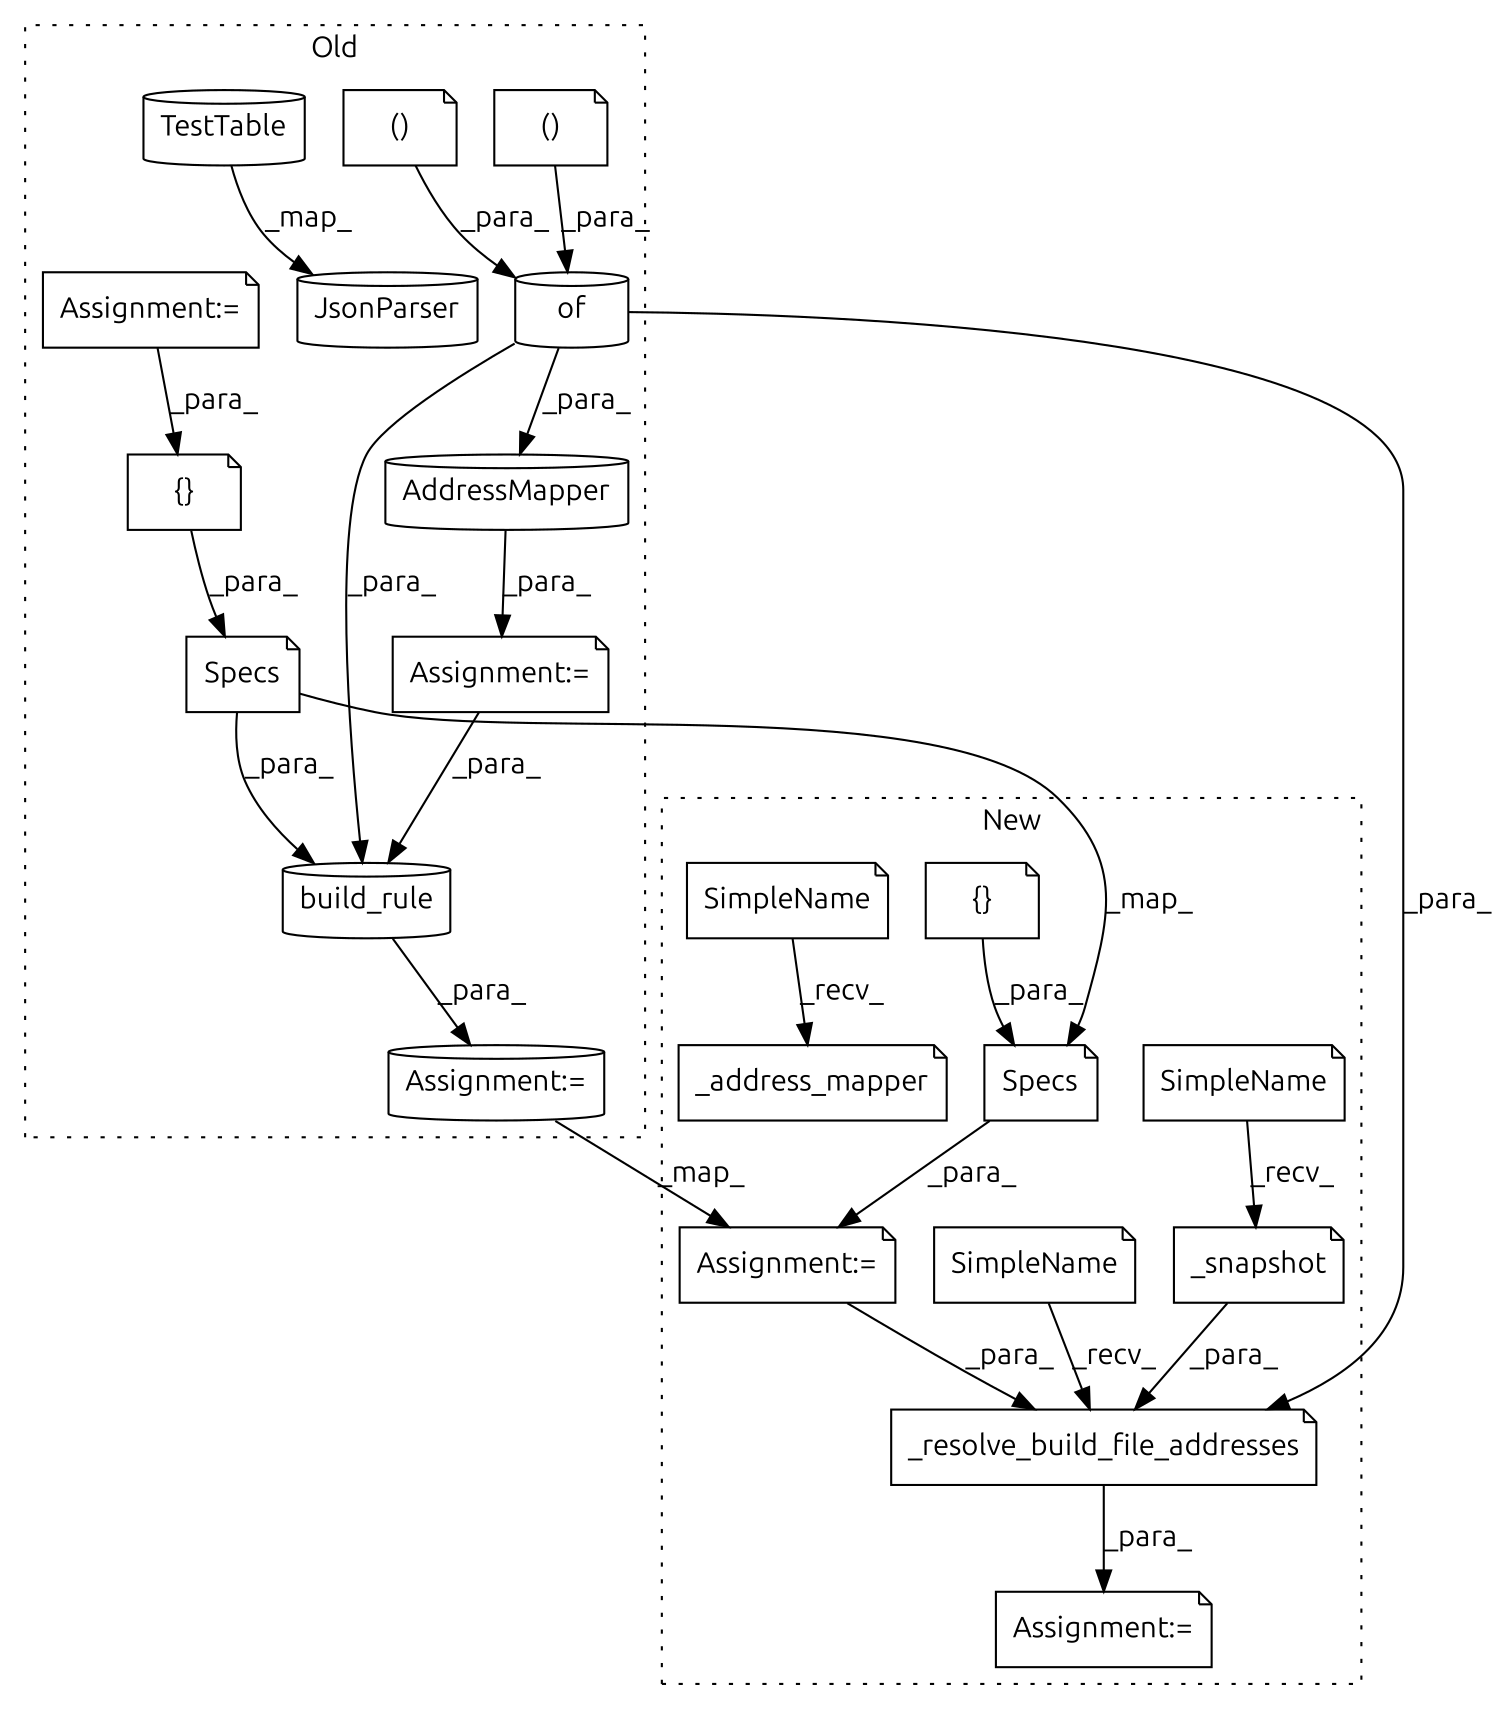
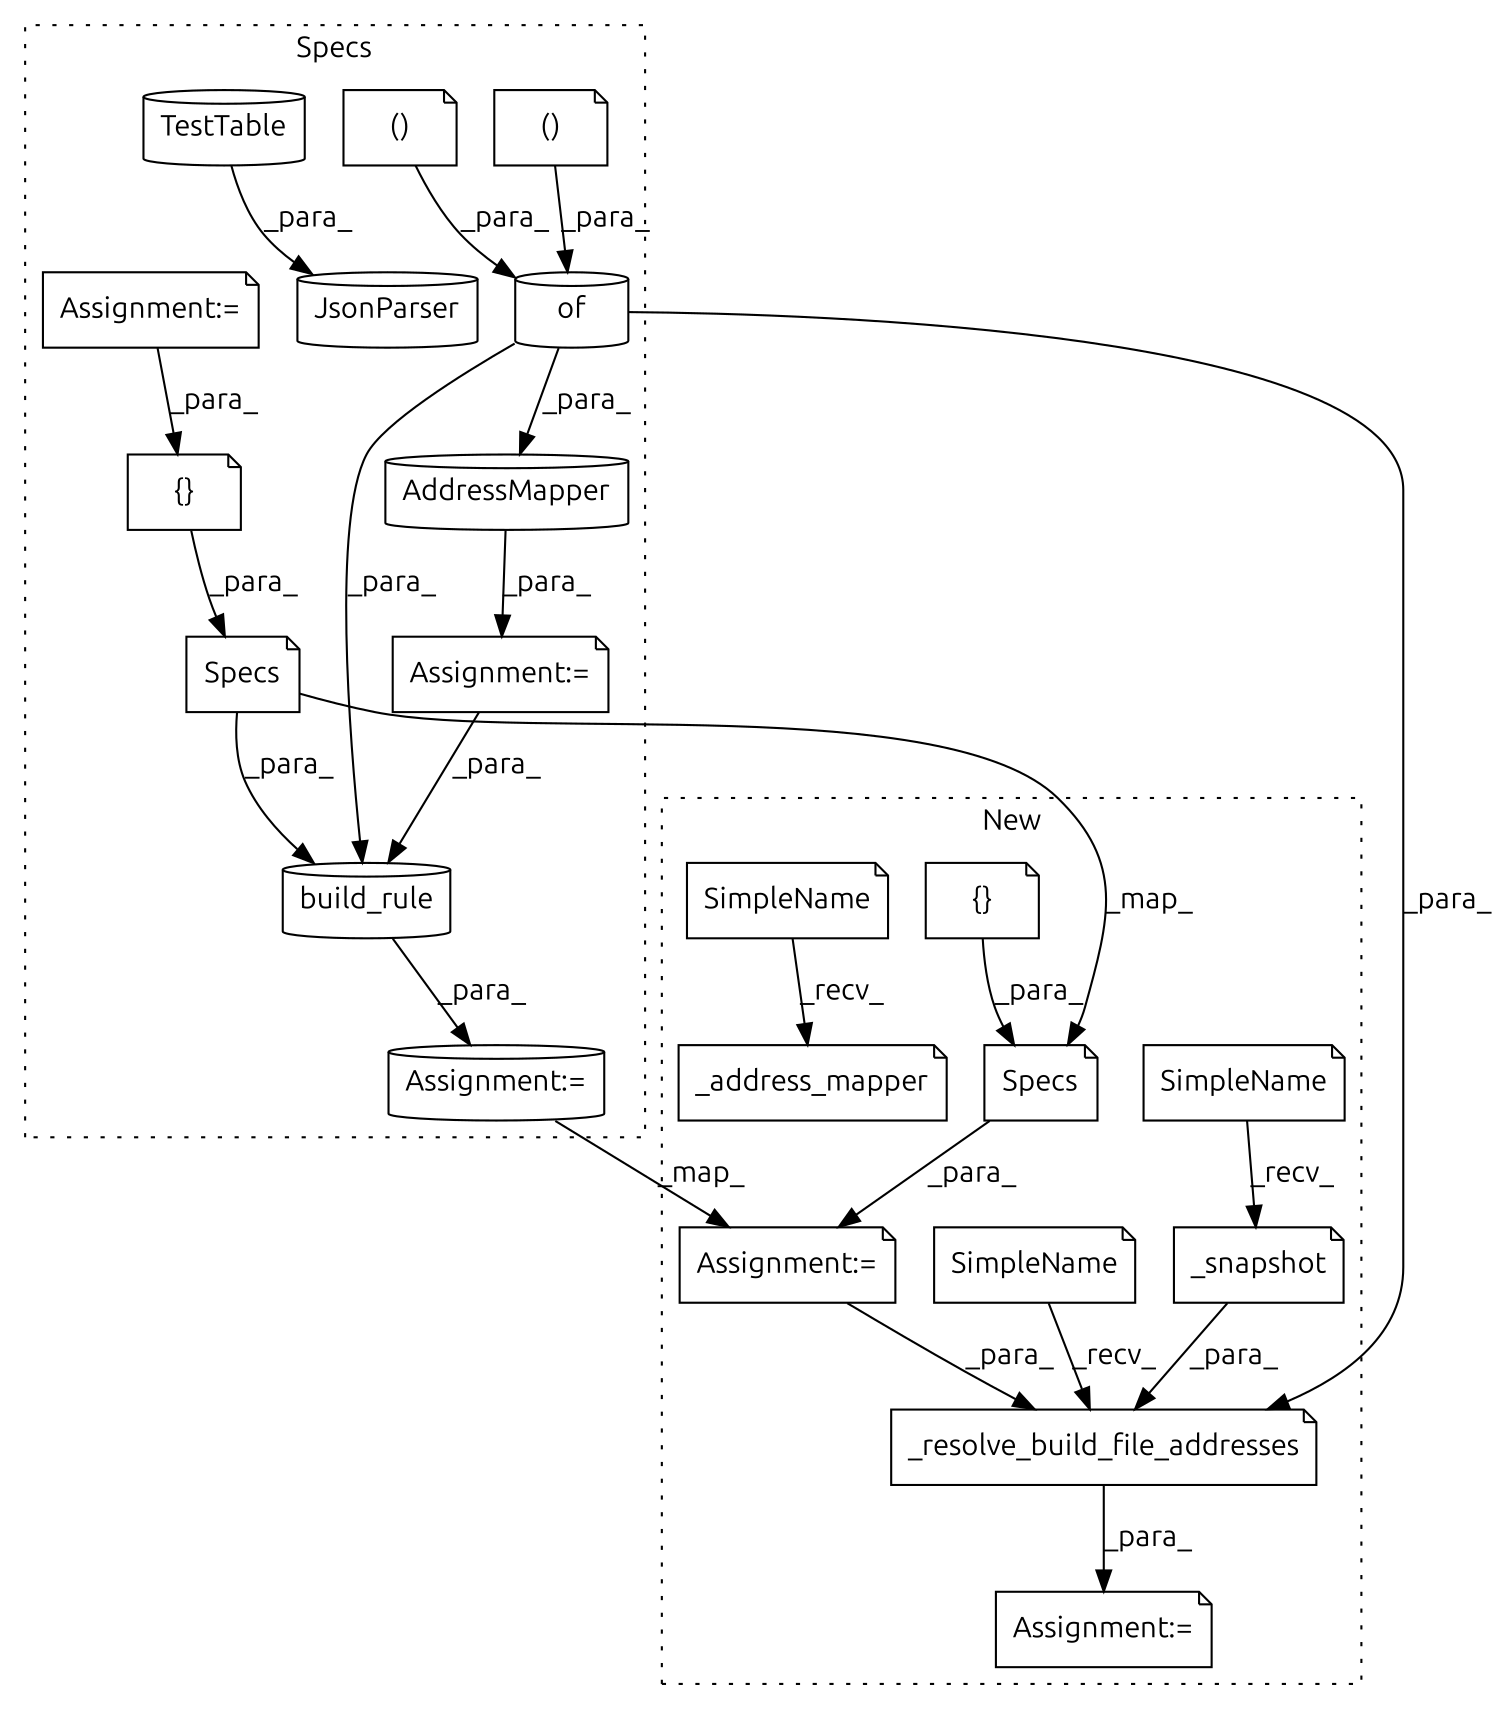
(335, 49) -> (335, 49)
(309, 219) -> (309, 219)
